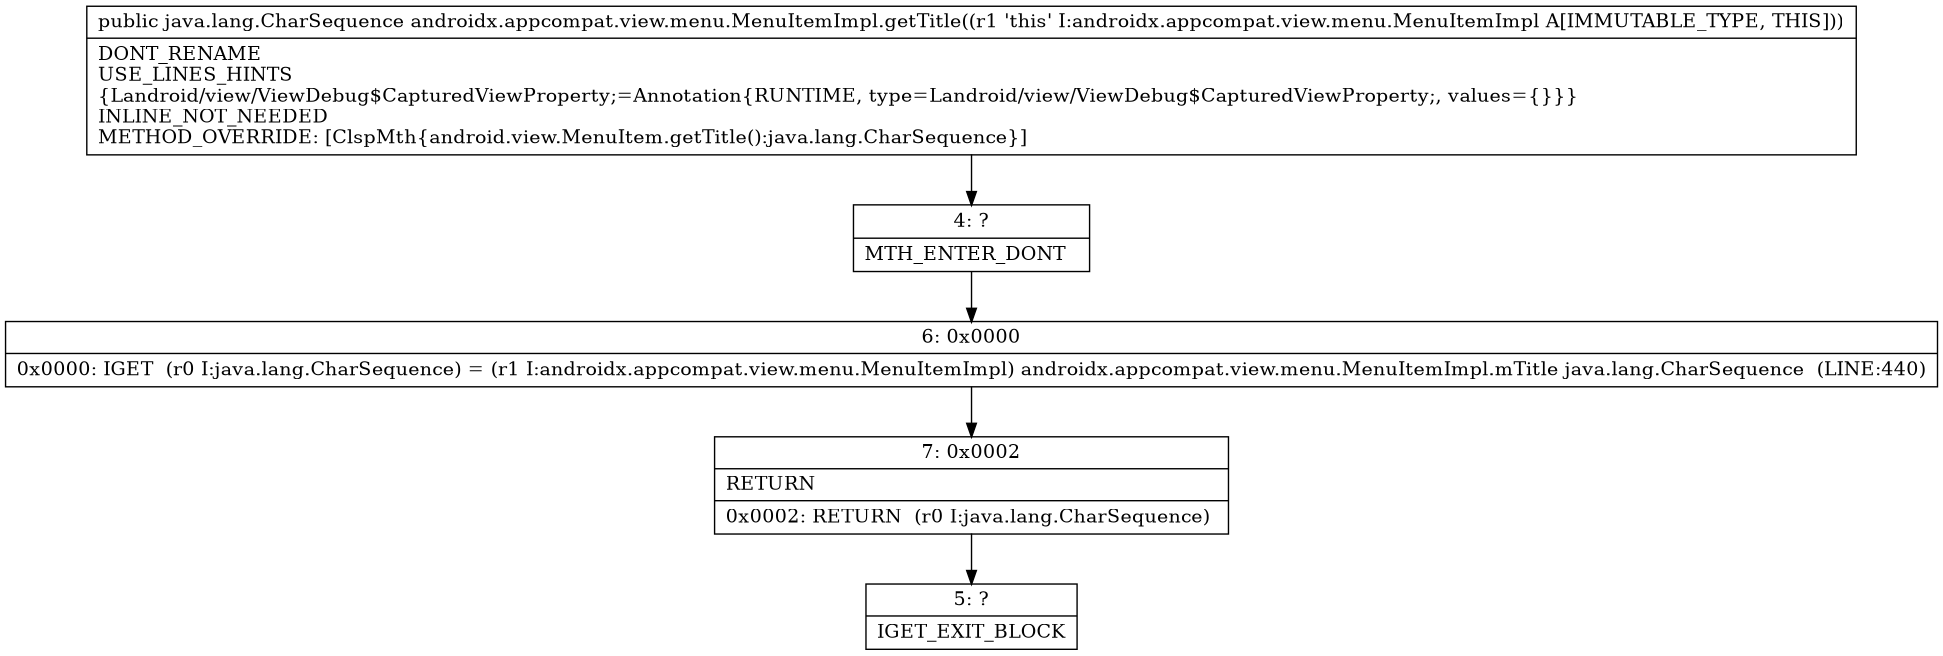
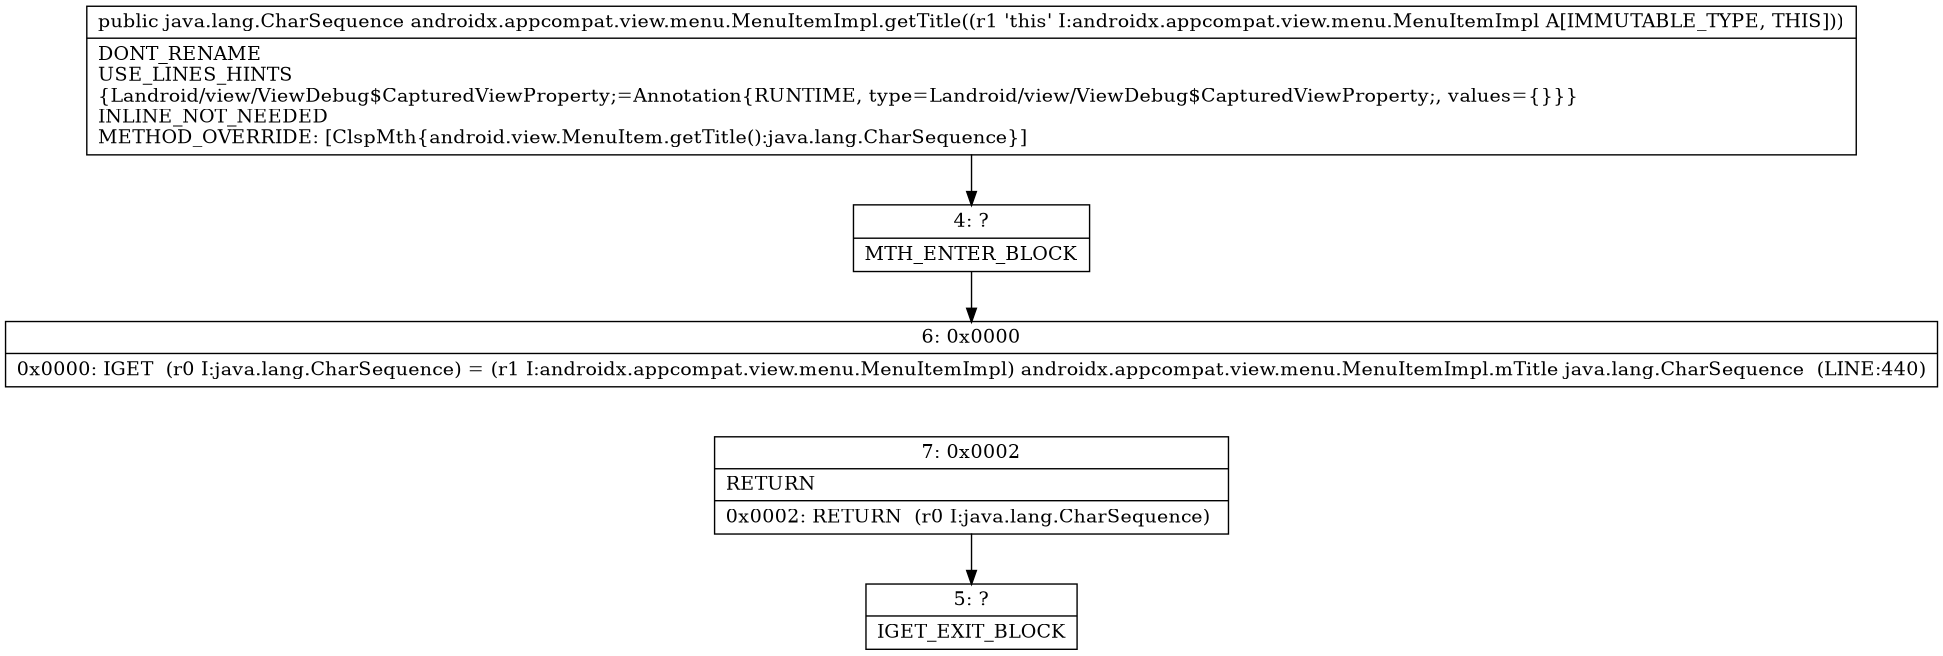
(965, 254) -> (972, 254)
(972, 405) -> none
